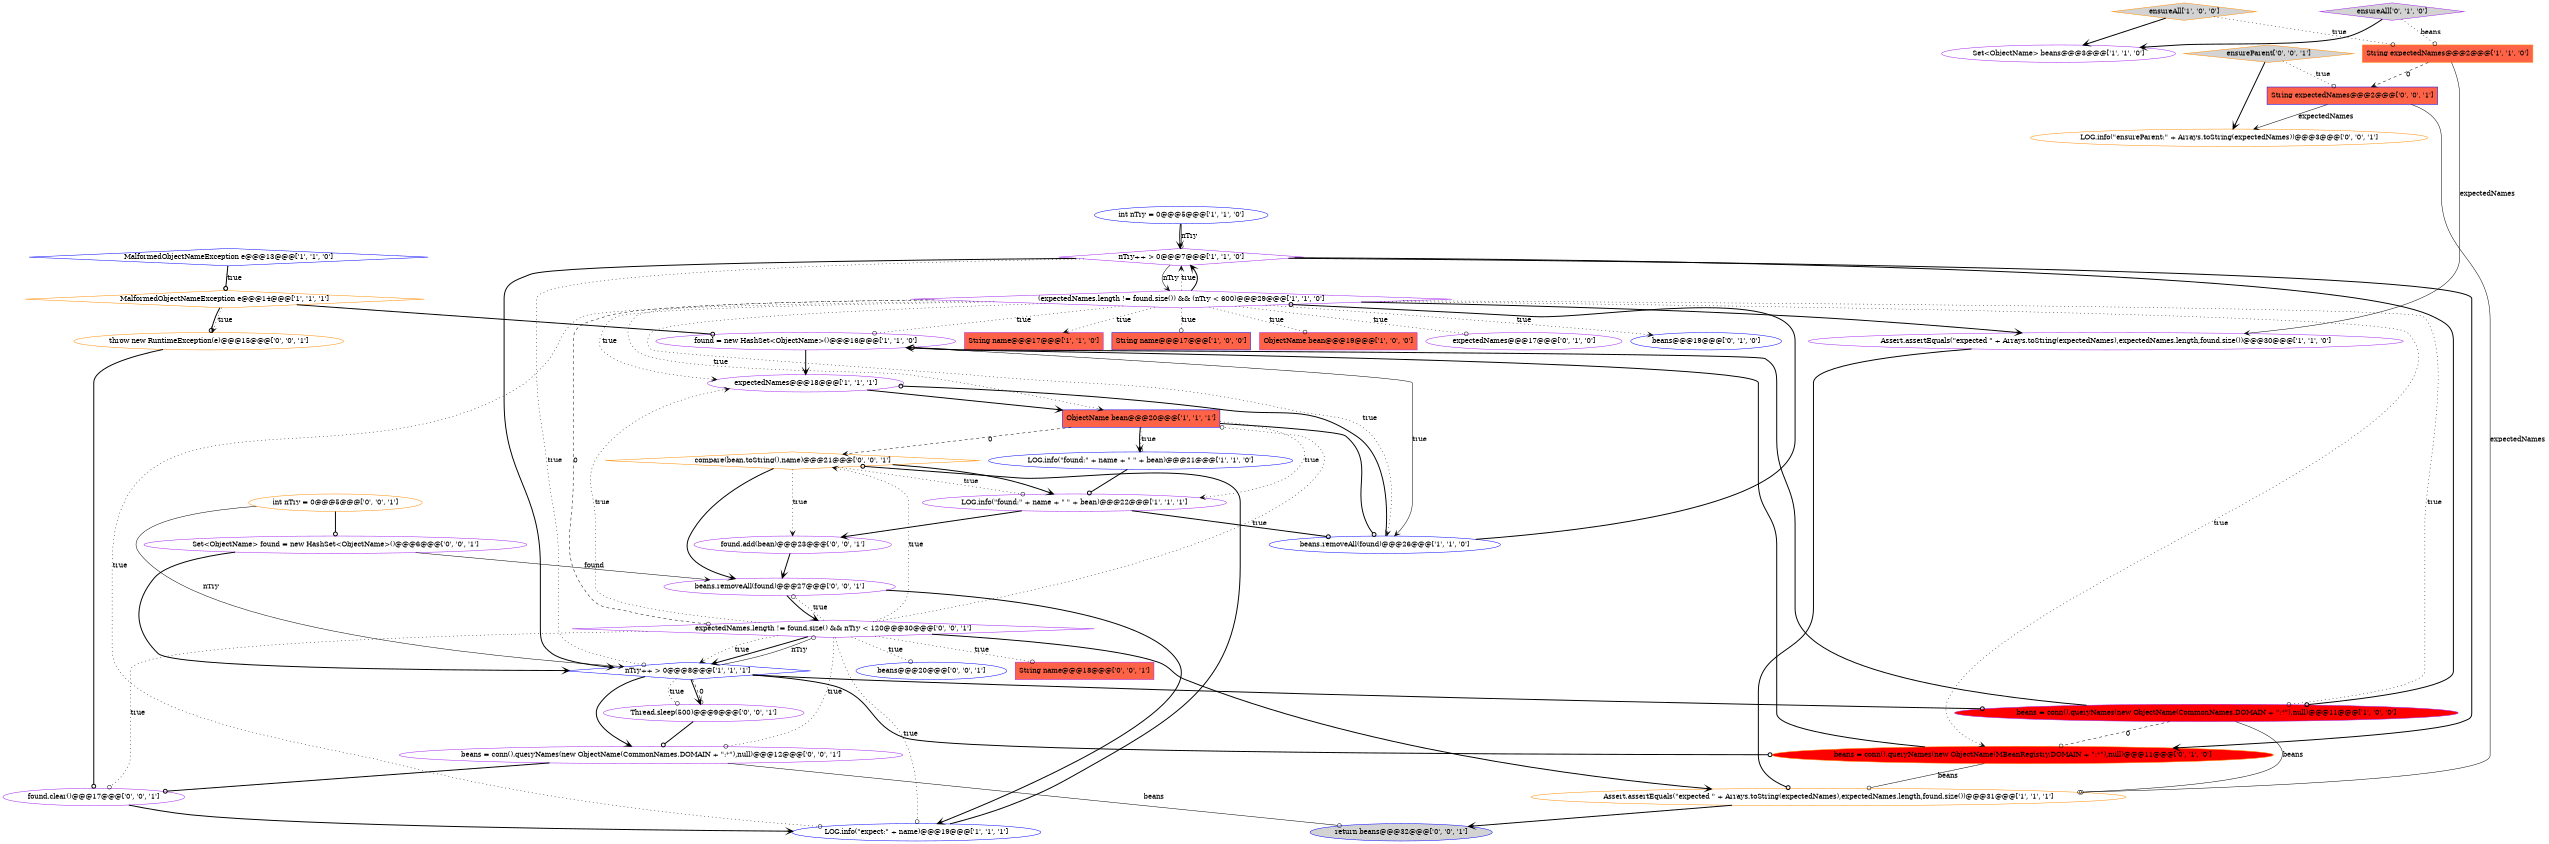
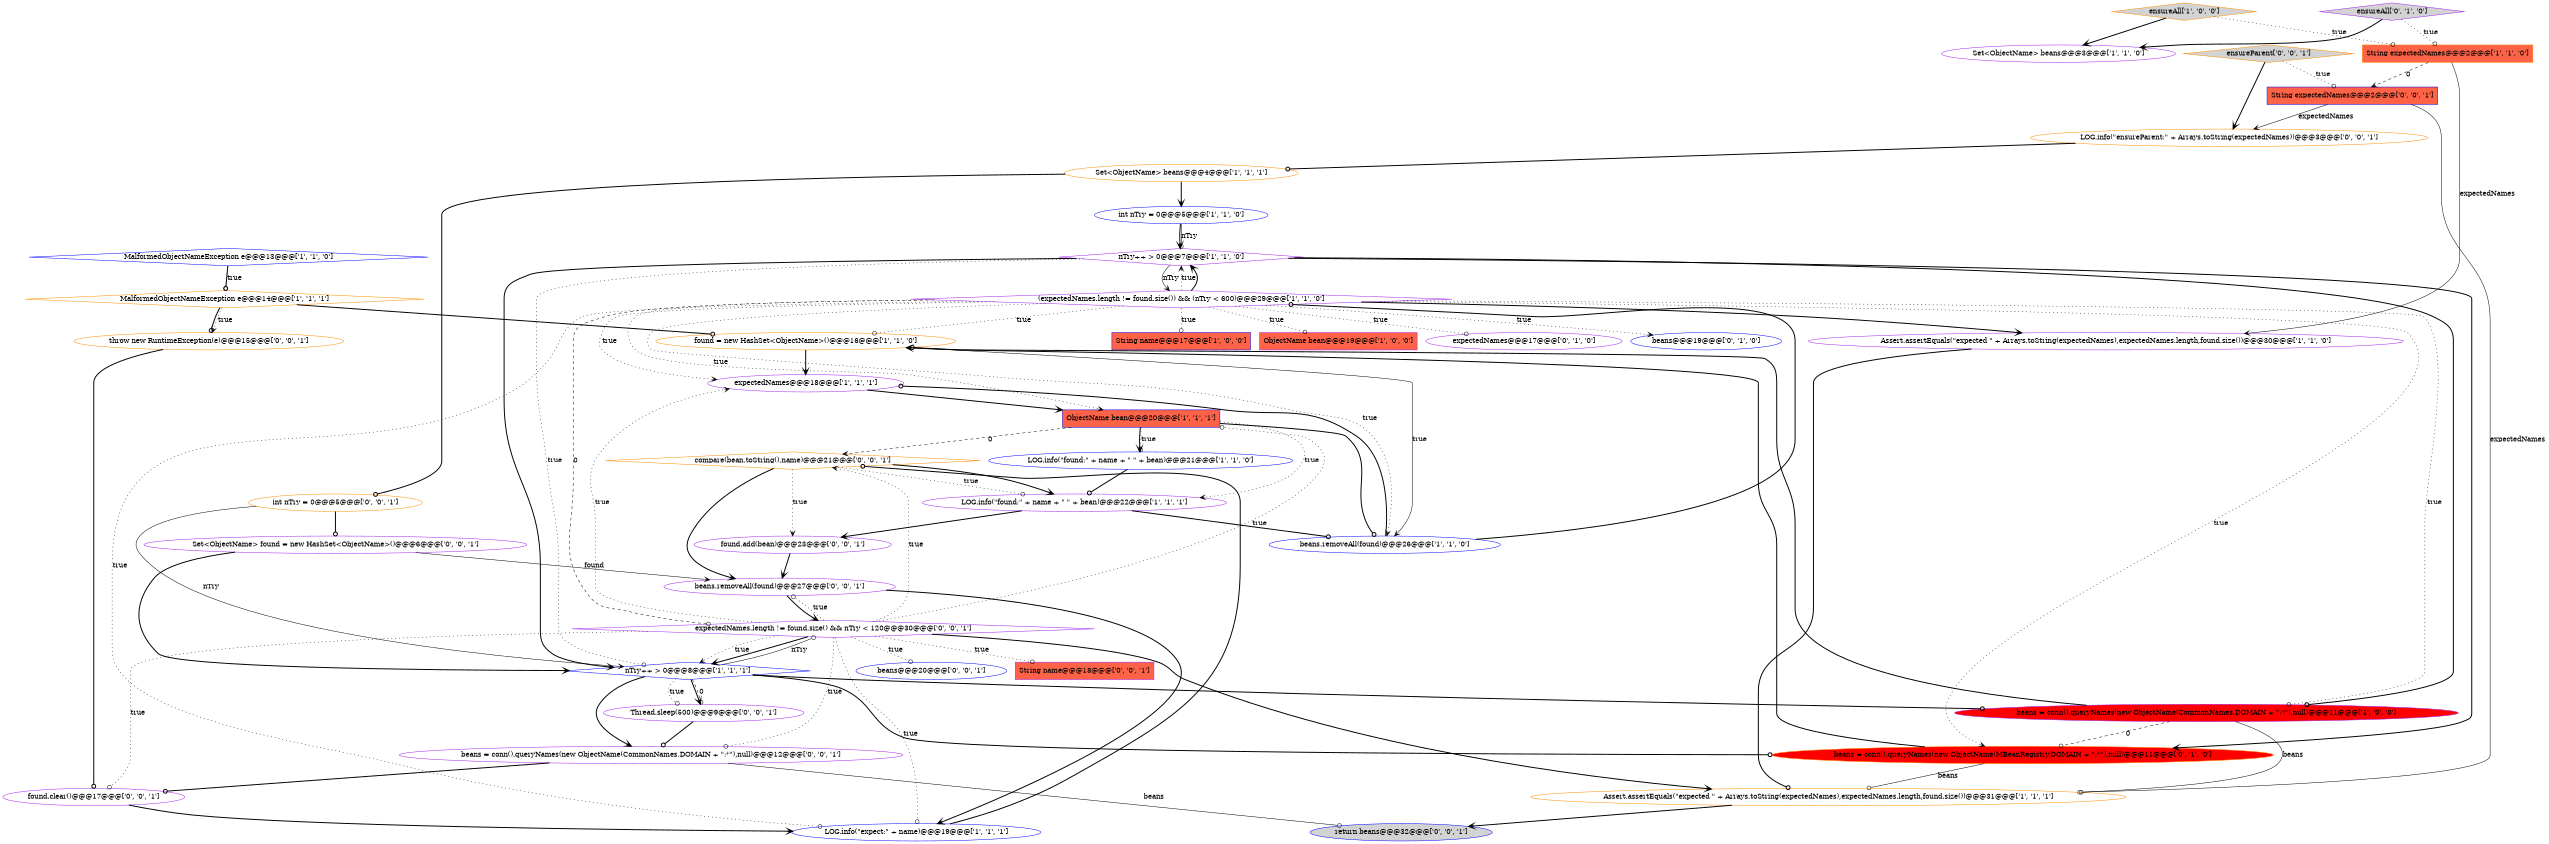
(2431, 33) -> (2431, 33)
none -> (1181, 173)
(806, 341) -> (806, 341)
(1034, 341) -> none
